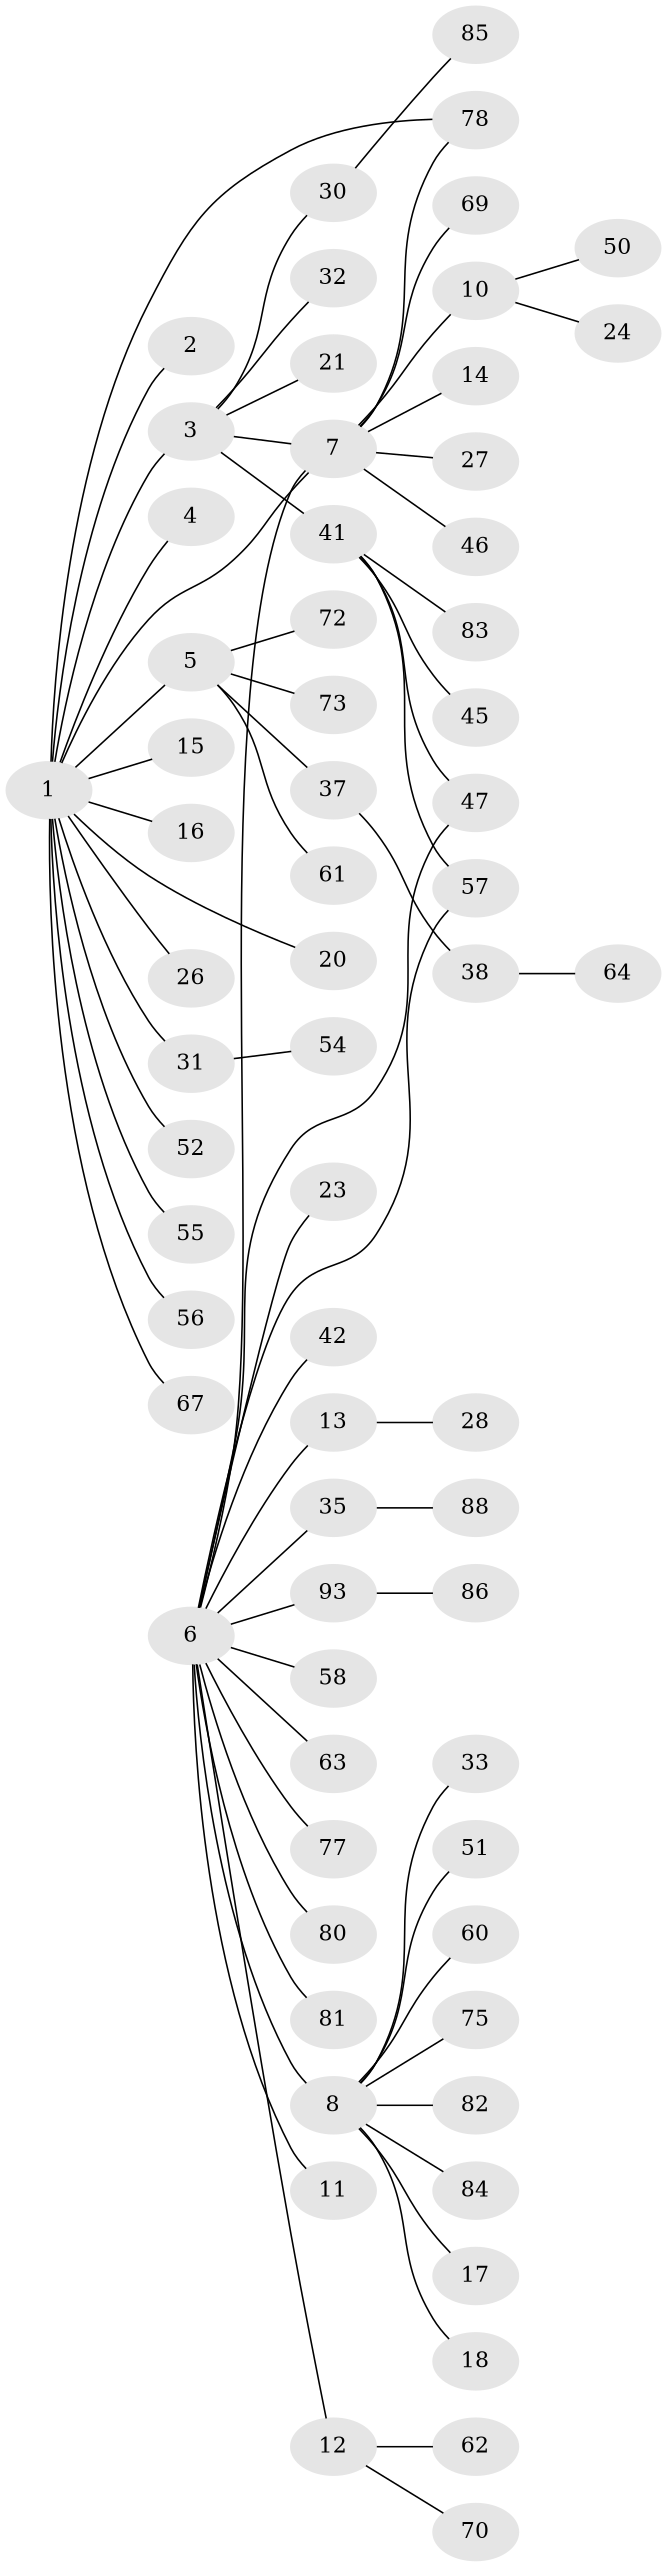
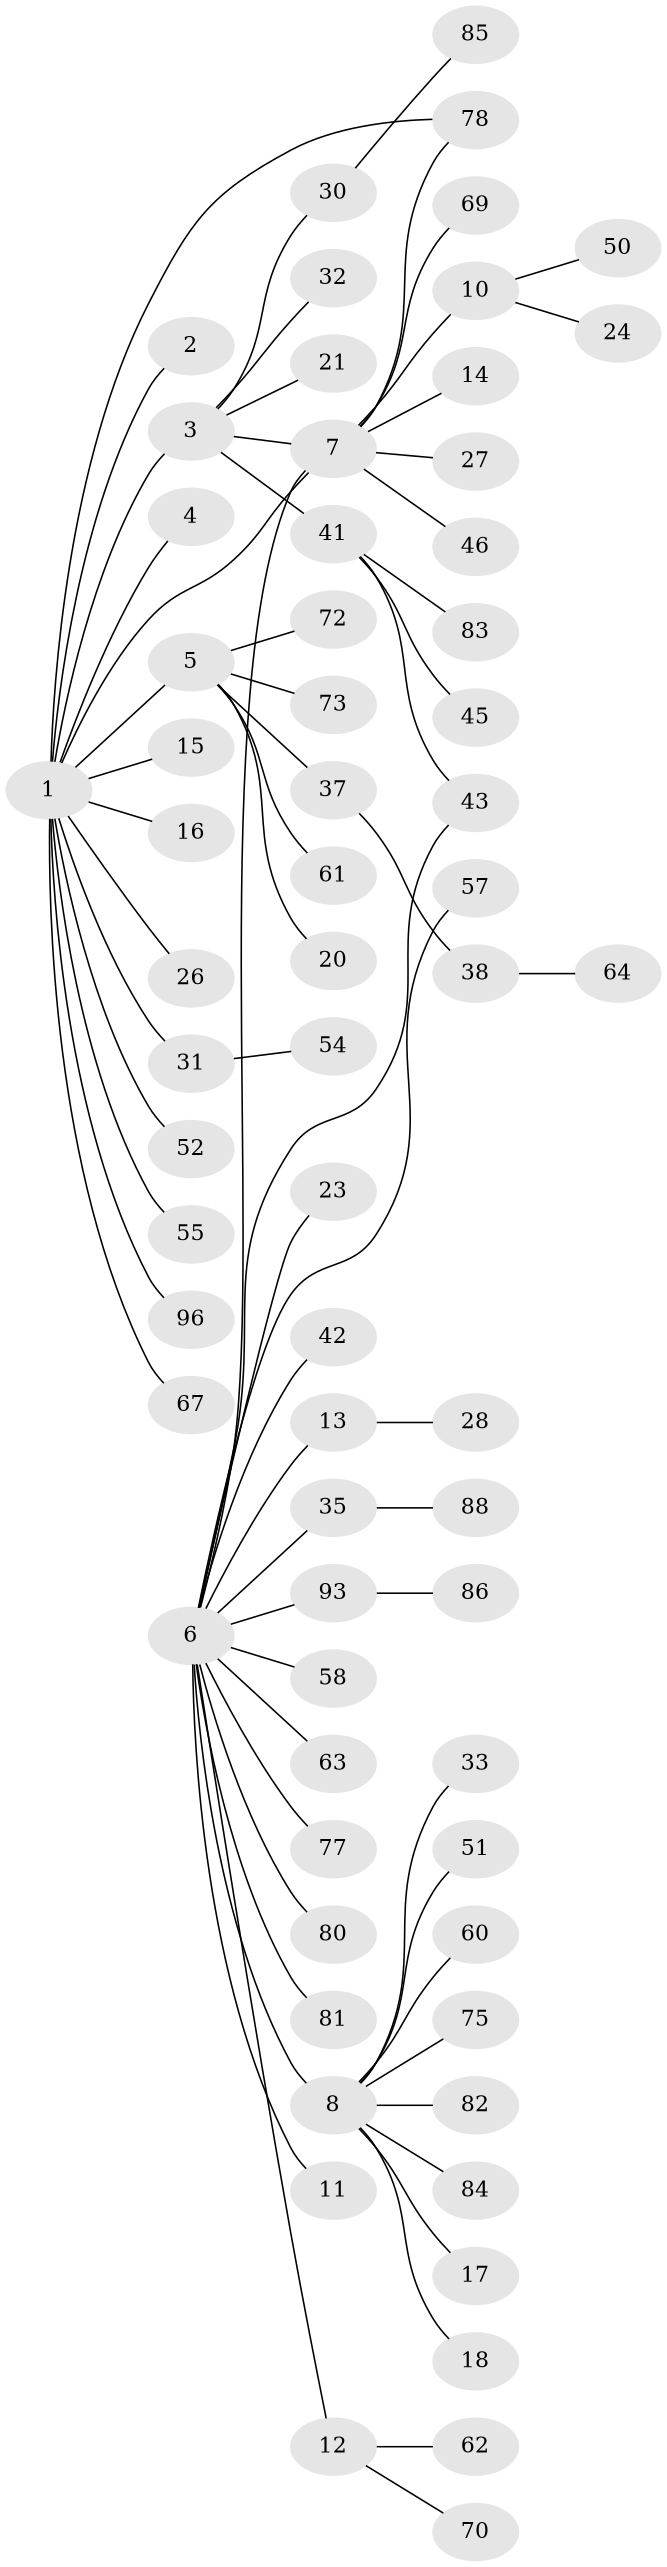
(405, 719) -> none
(476, 803) -> (476, 803)
(177, 893) -> (262, 812)
(191, 1320) -> (191, 1320)
